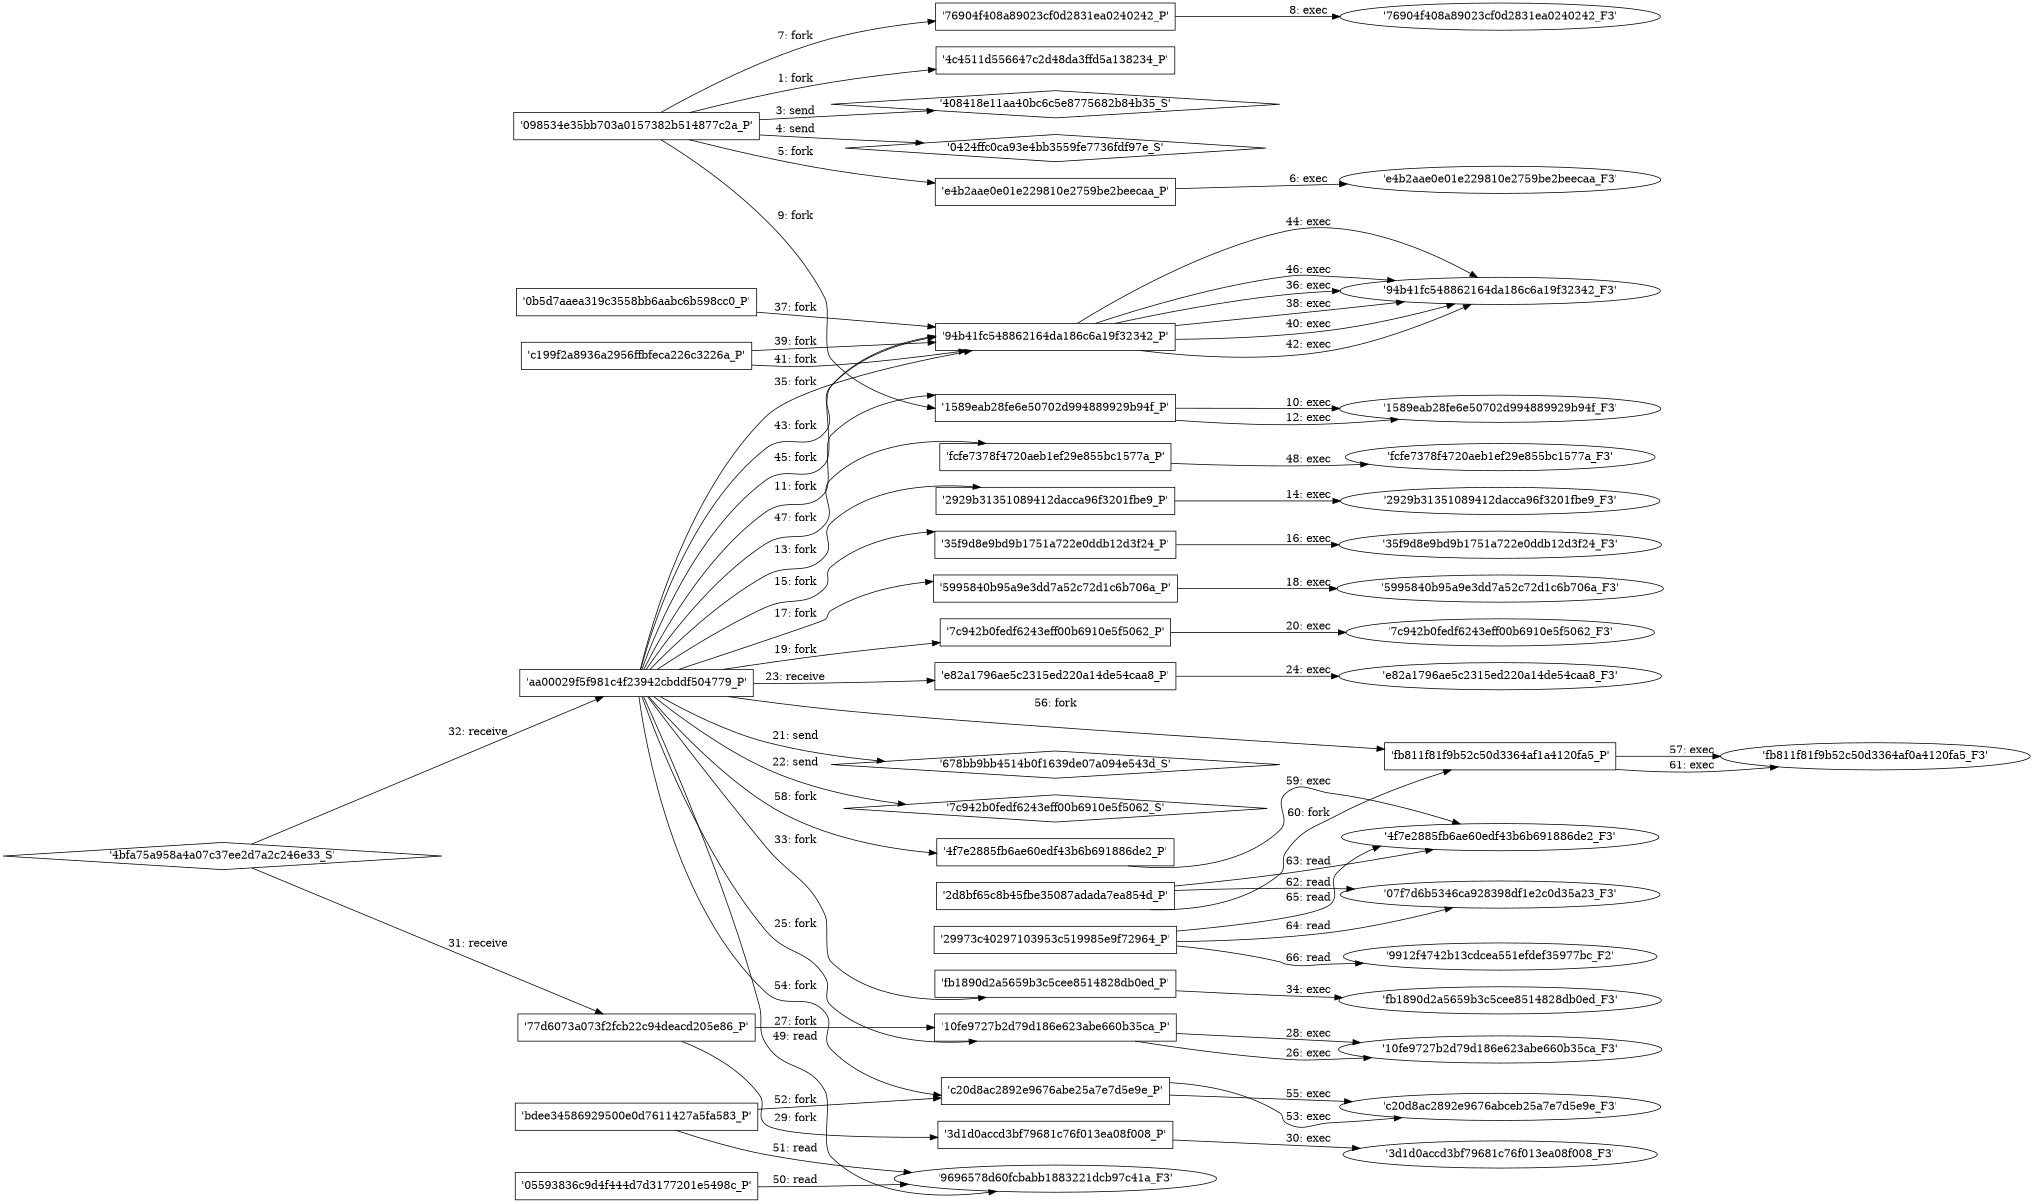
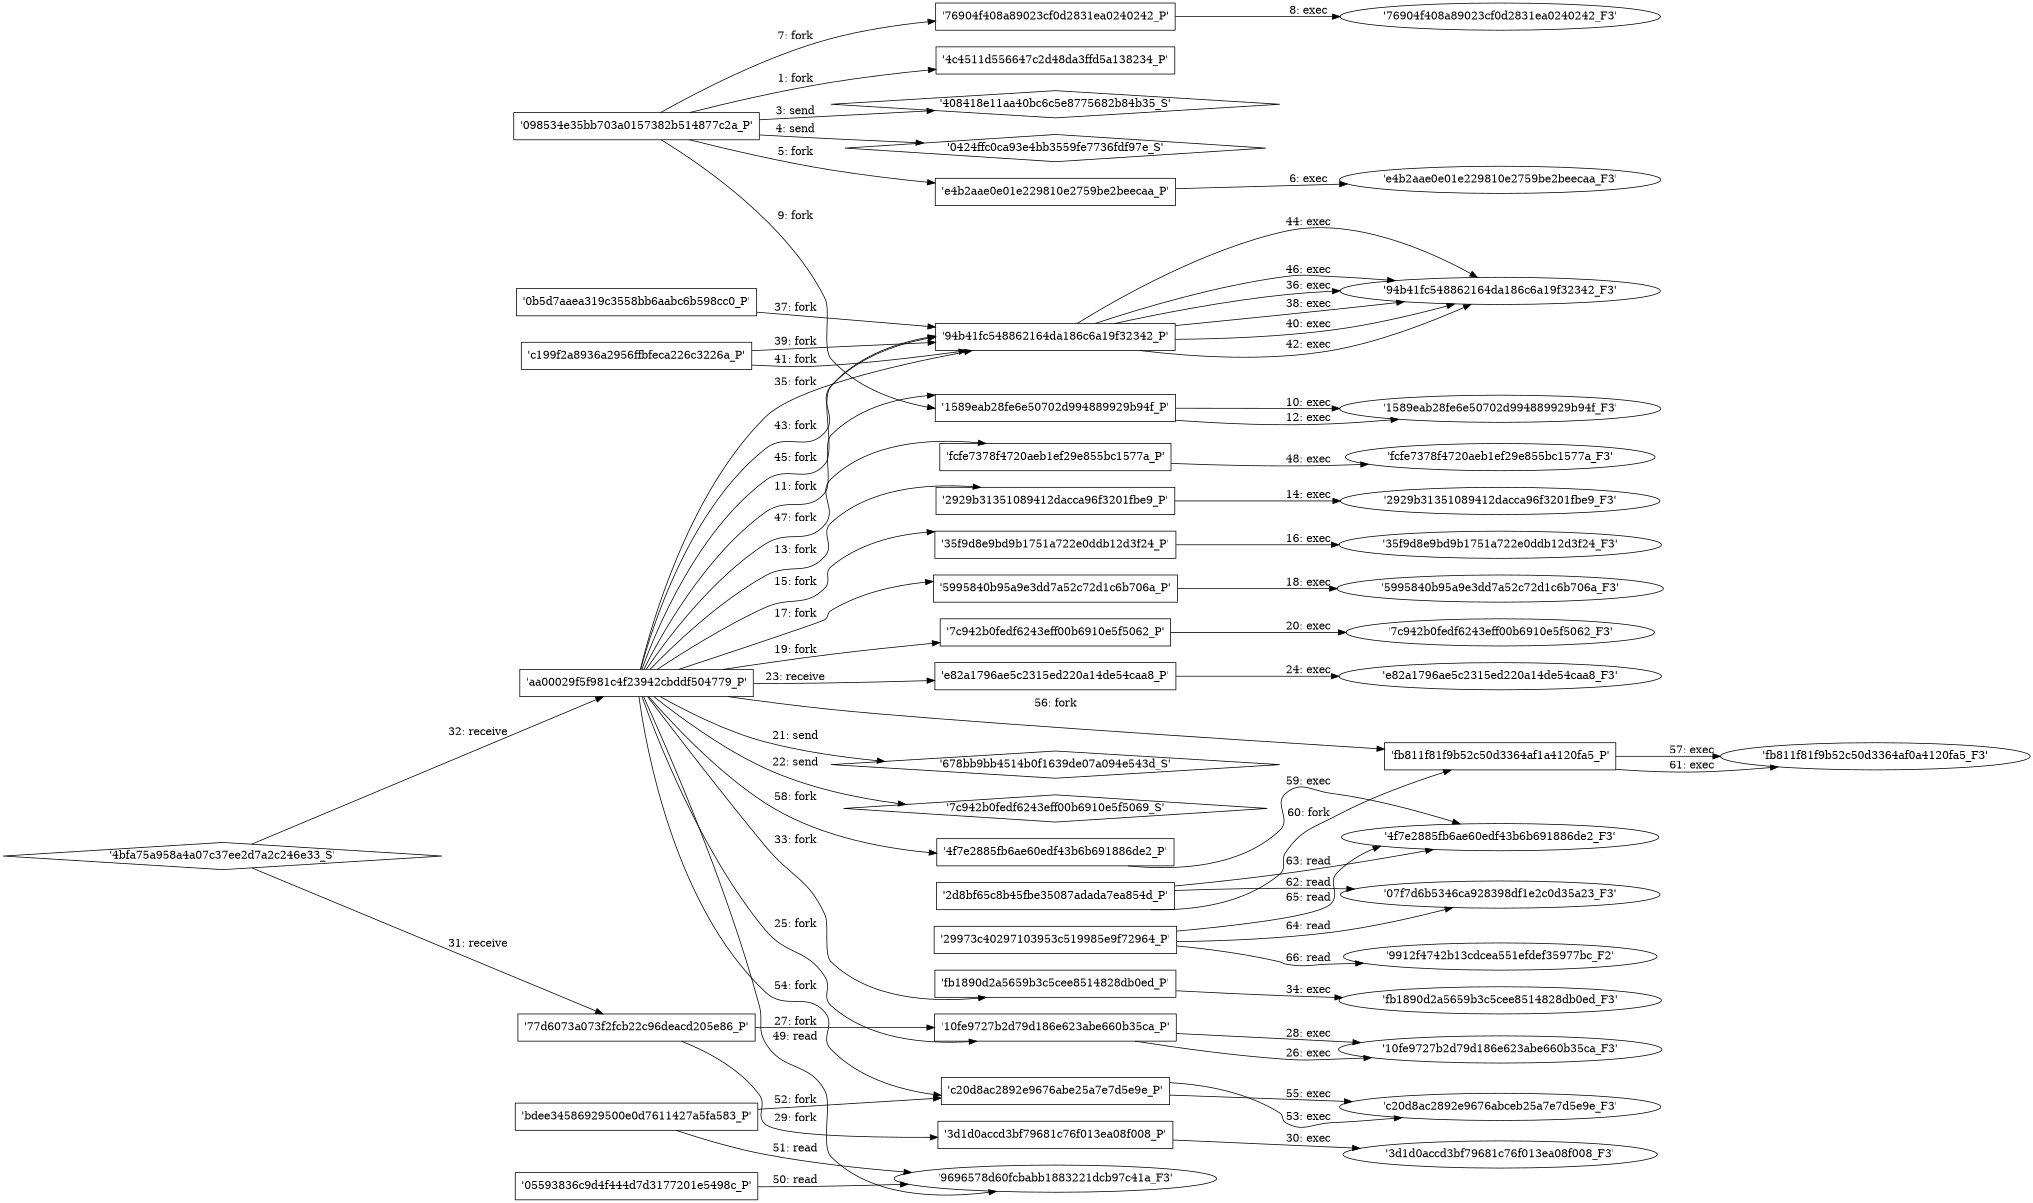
(1055, 808) -> (1055, 808)
(637, 1028) -> (637, 1028)
